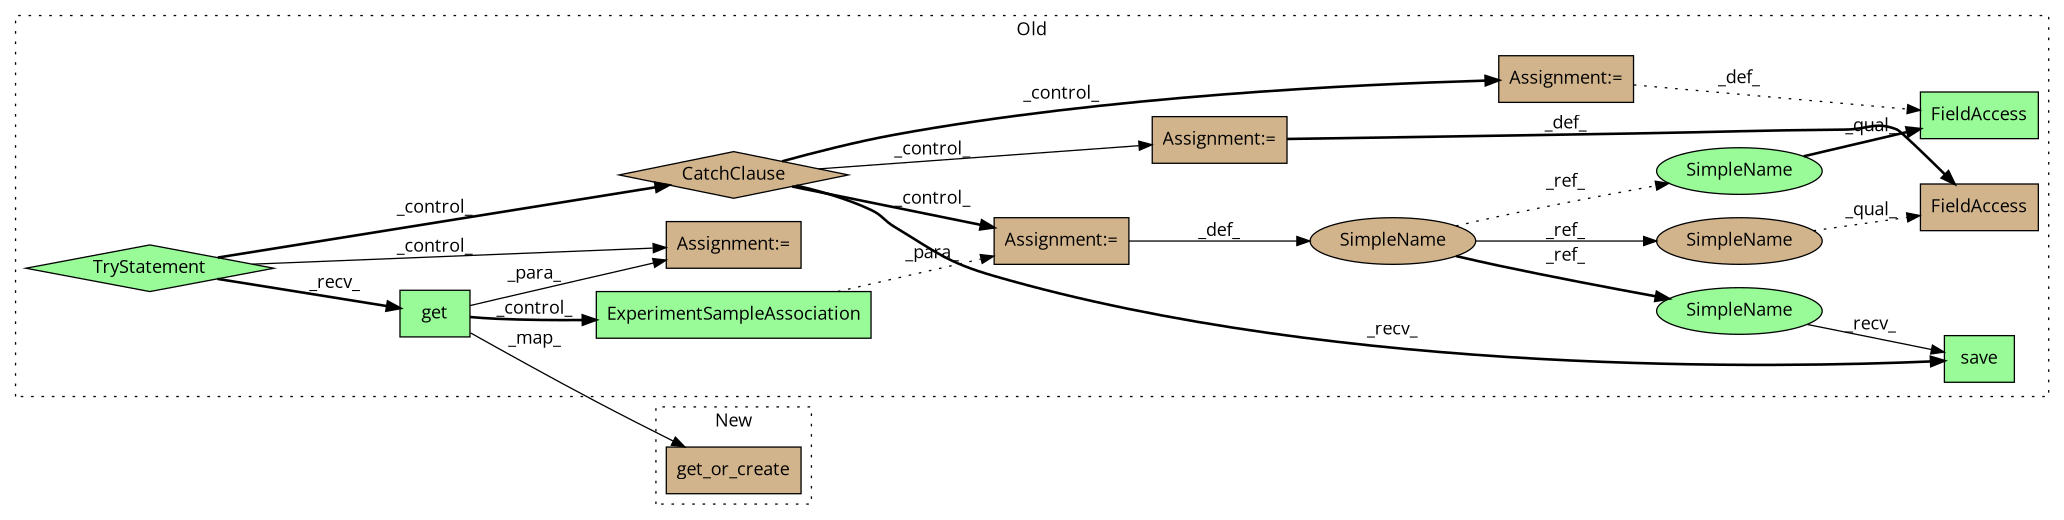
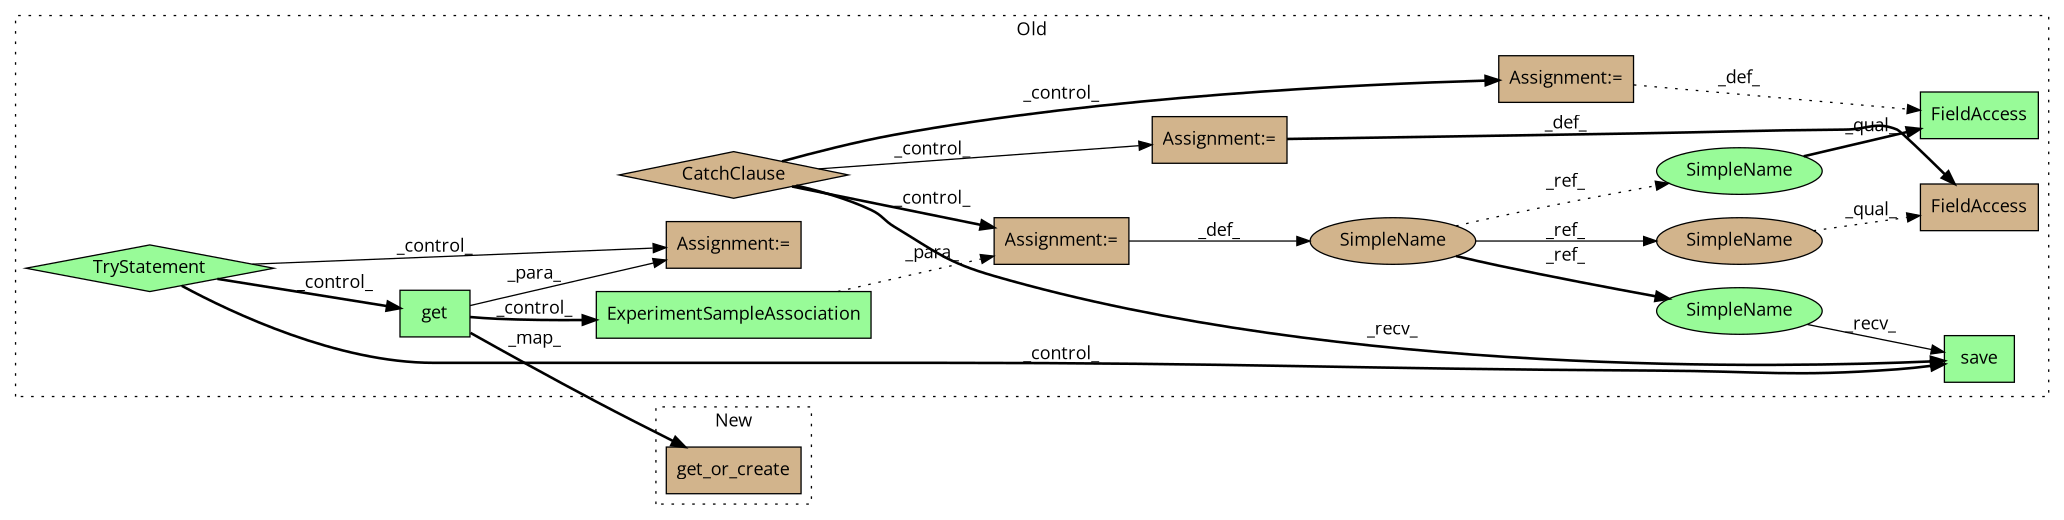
(437, 222) -> (1050, 363)
(335, 283) -> (335, 283)
(571, 388) -> (571, 388)
